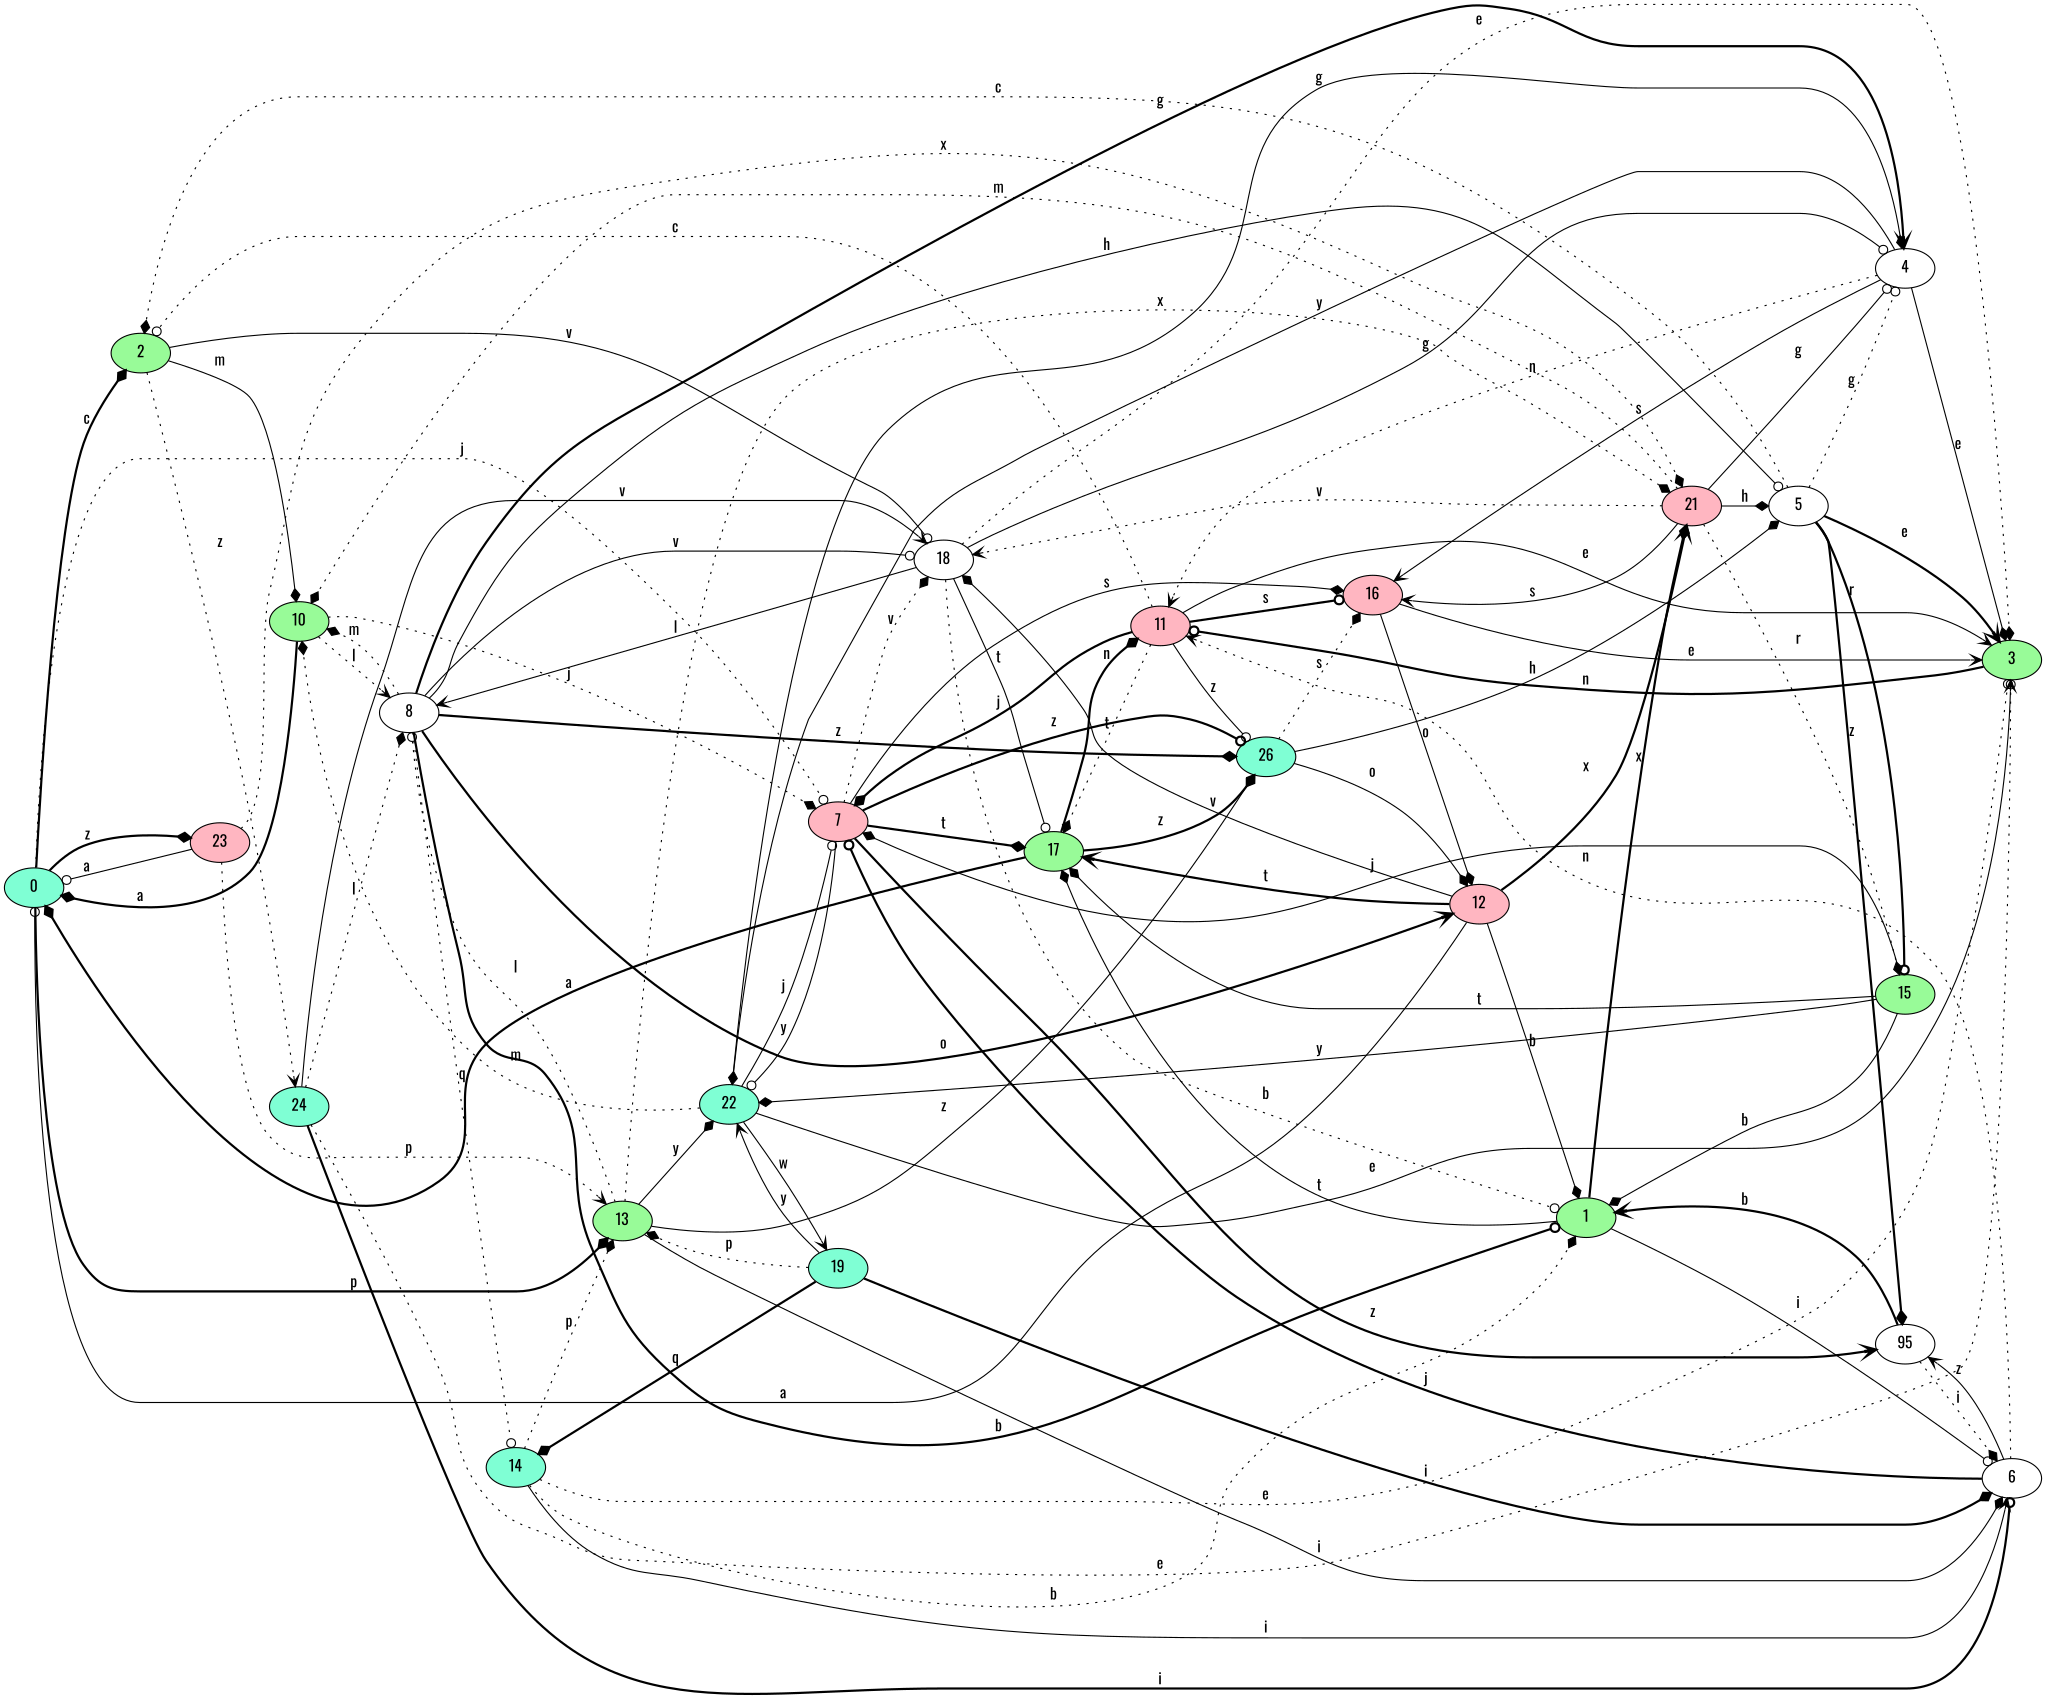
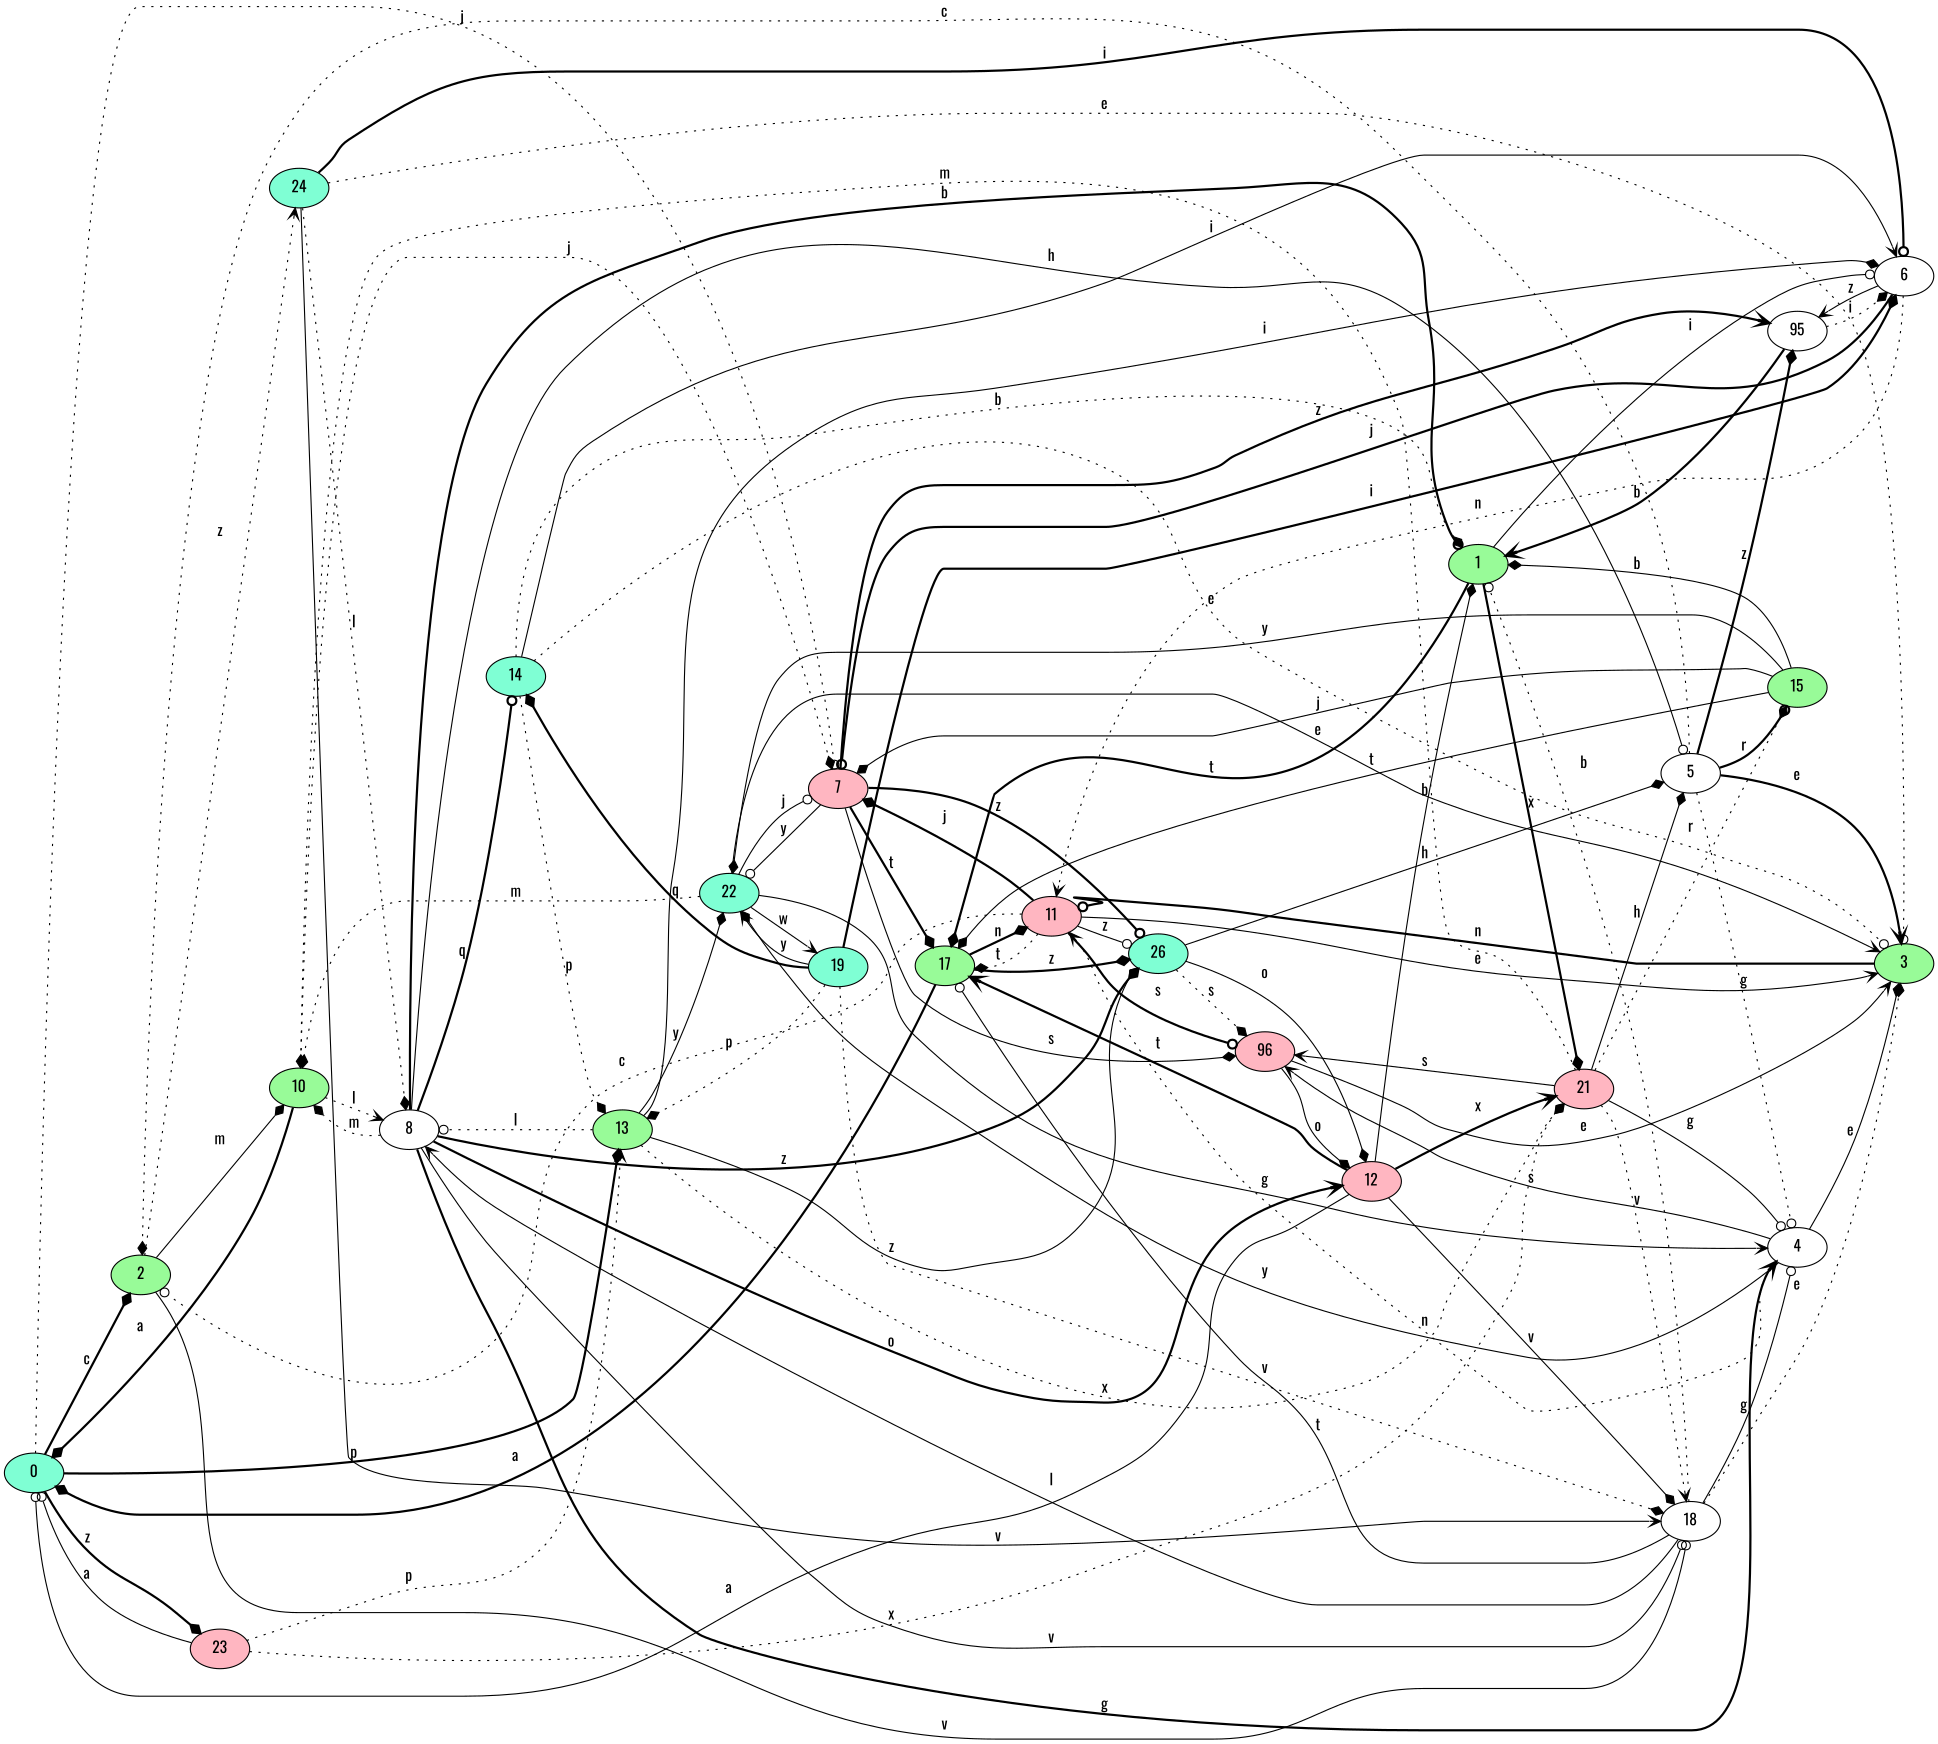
(1164, 334) -> (1203, 1182)
(1373, 595) -> (1265, 1052)
(872, 691) -> (1134, 1344)
(459, 1086) -> (478, 911)
(1249, 1150) -> (1197, 774)
